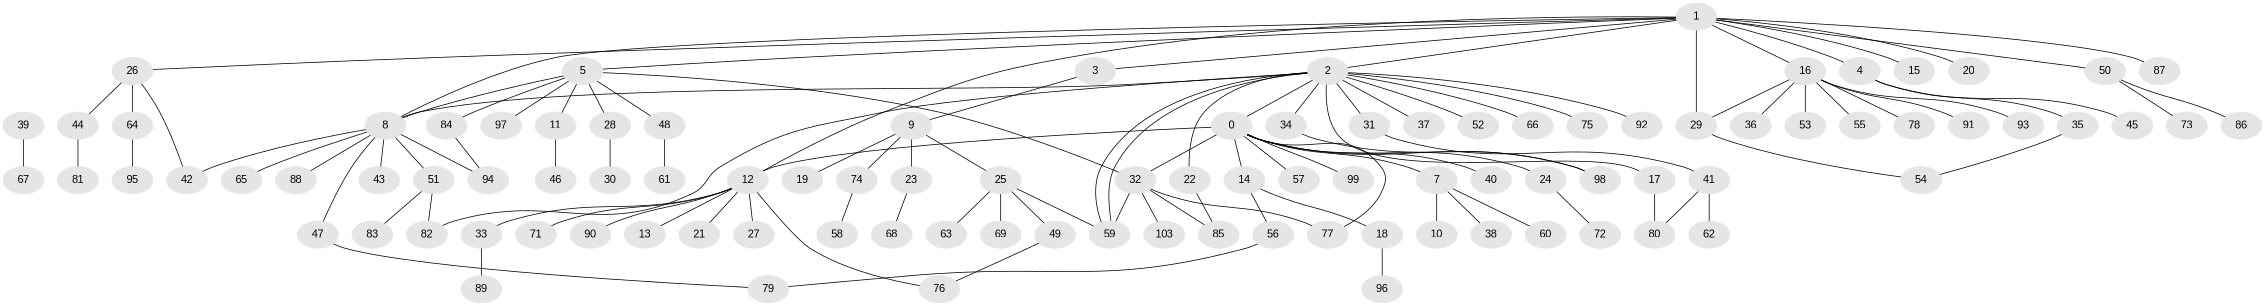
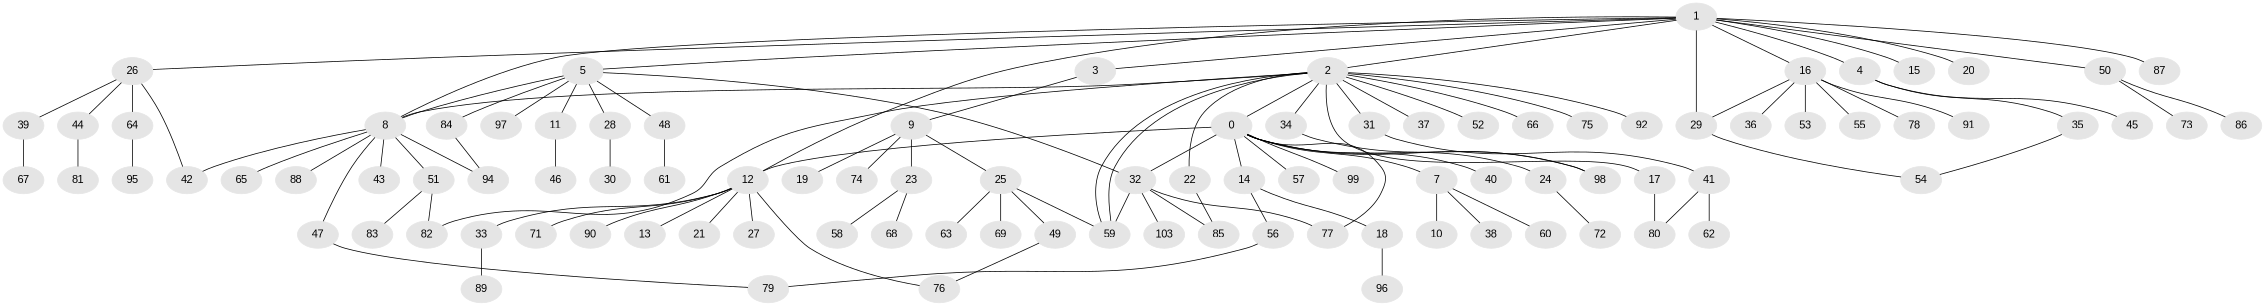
none -> (78, 98)
(2023, 126) -> none
(847, 207) -> (874, 207)
